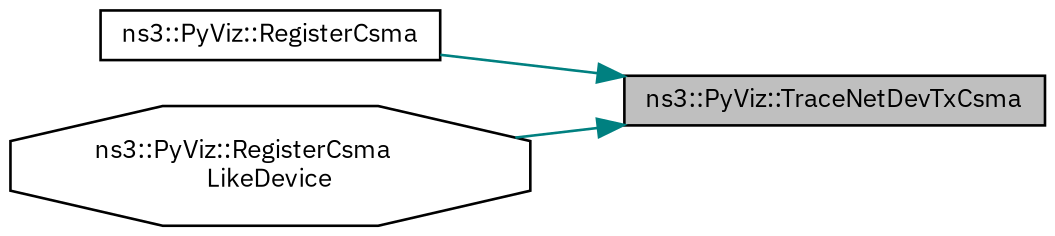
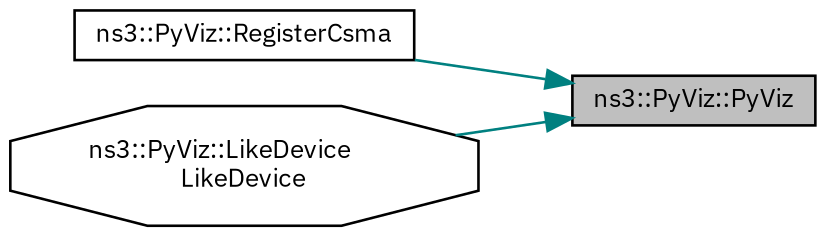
(835, 101) -> (694, 101)
(270, 166) -> (244, 166)
